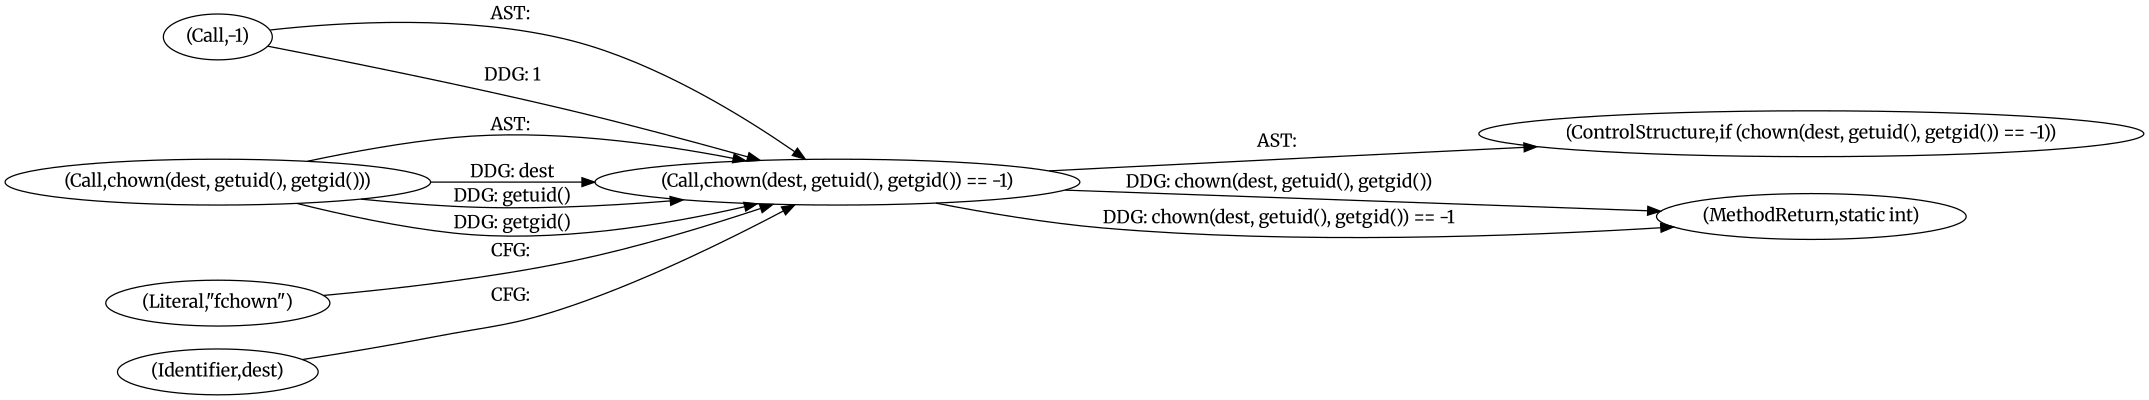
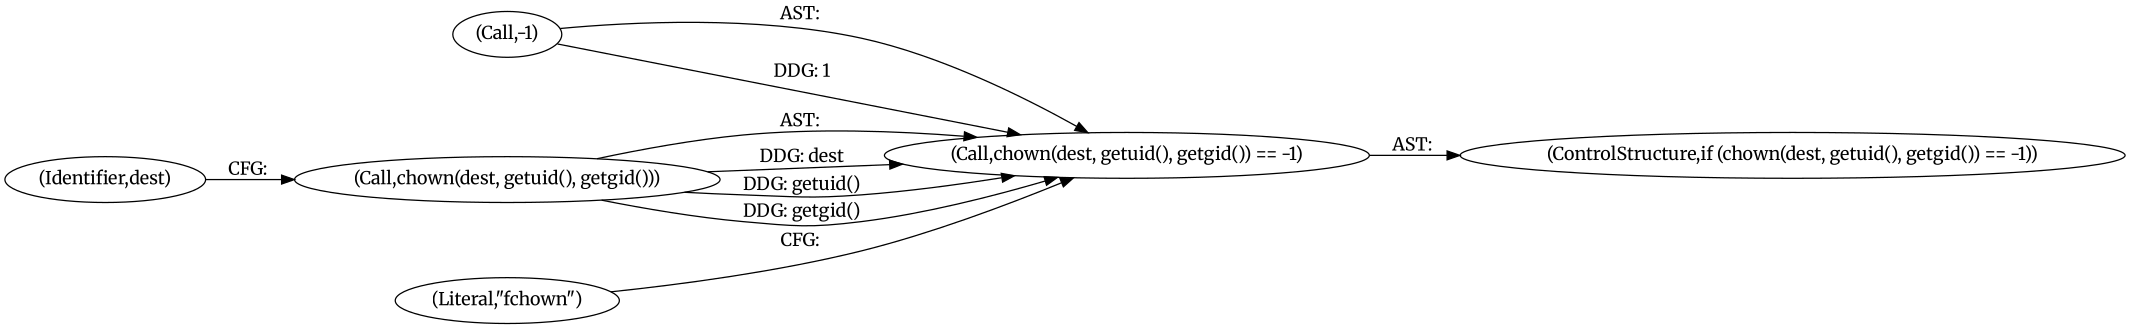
(1811, 217) -> none
(552, 312) -> (244, 180)
